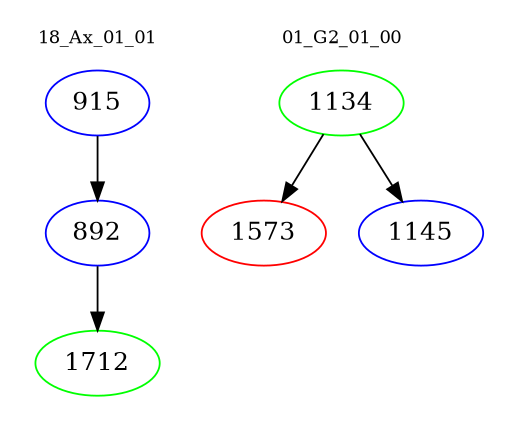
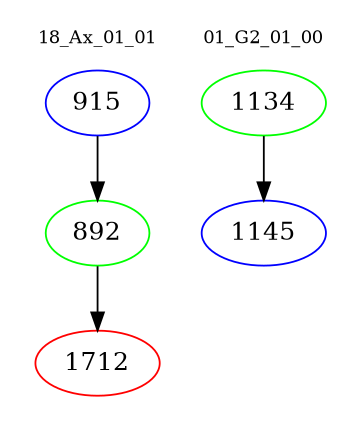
(98, 233) -> (98, 233)
(264, 233) -> none
(98, 363) -> (98, 363)
